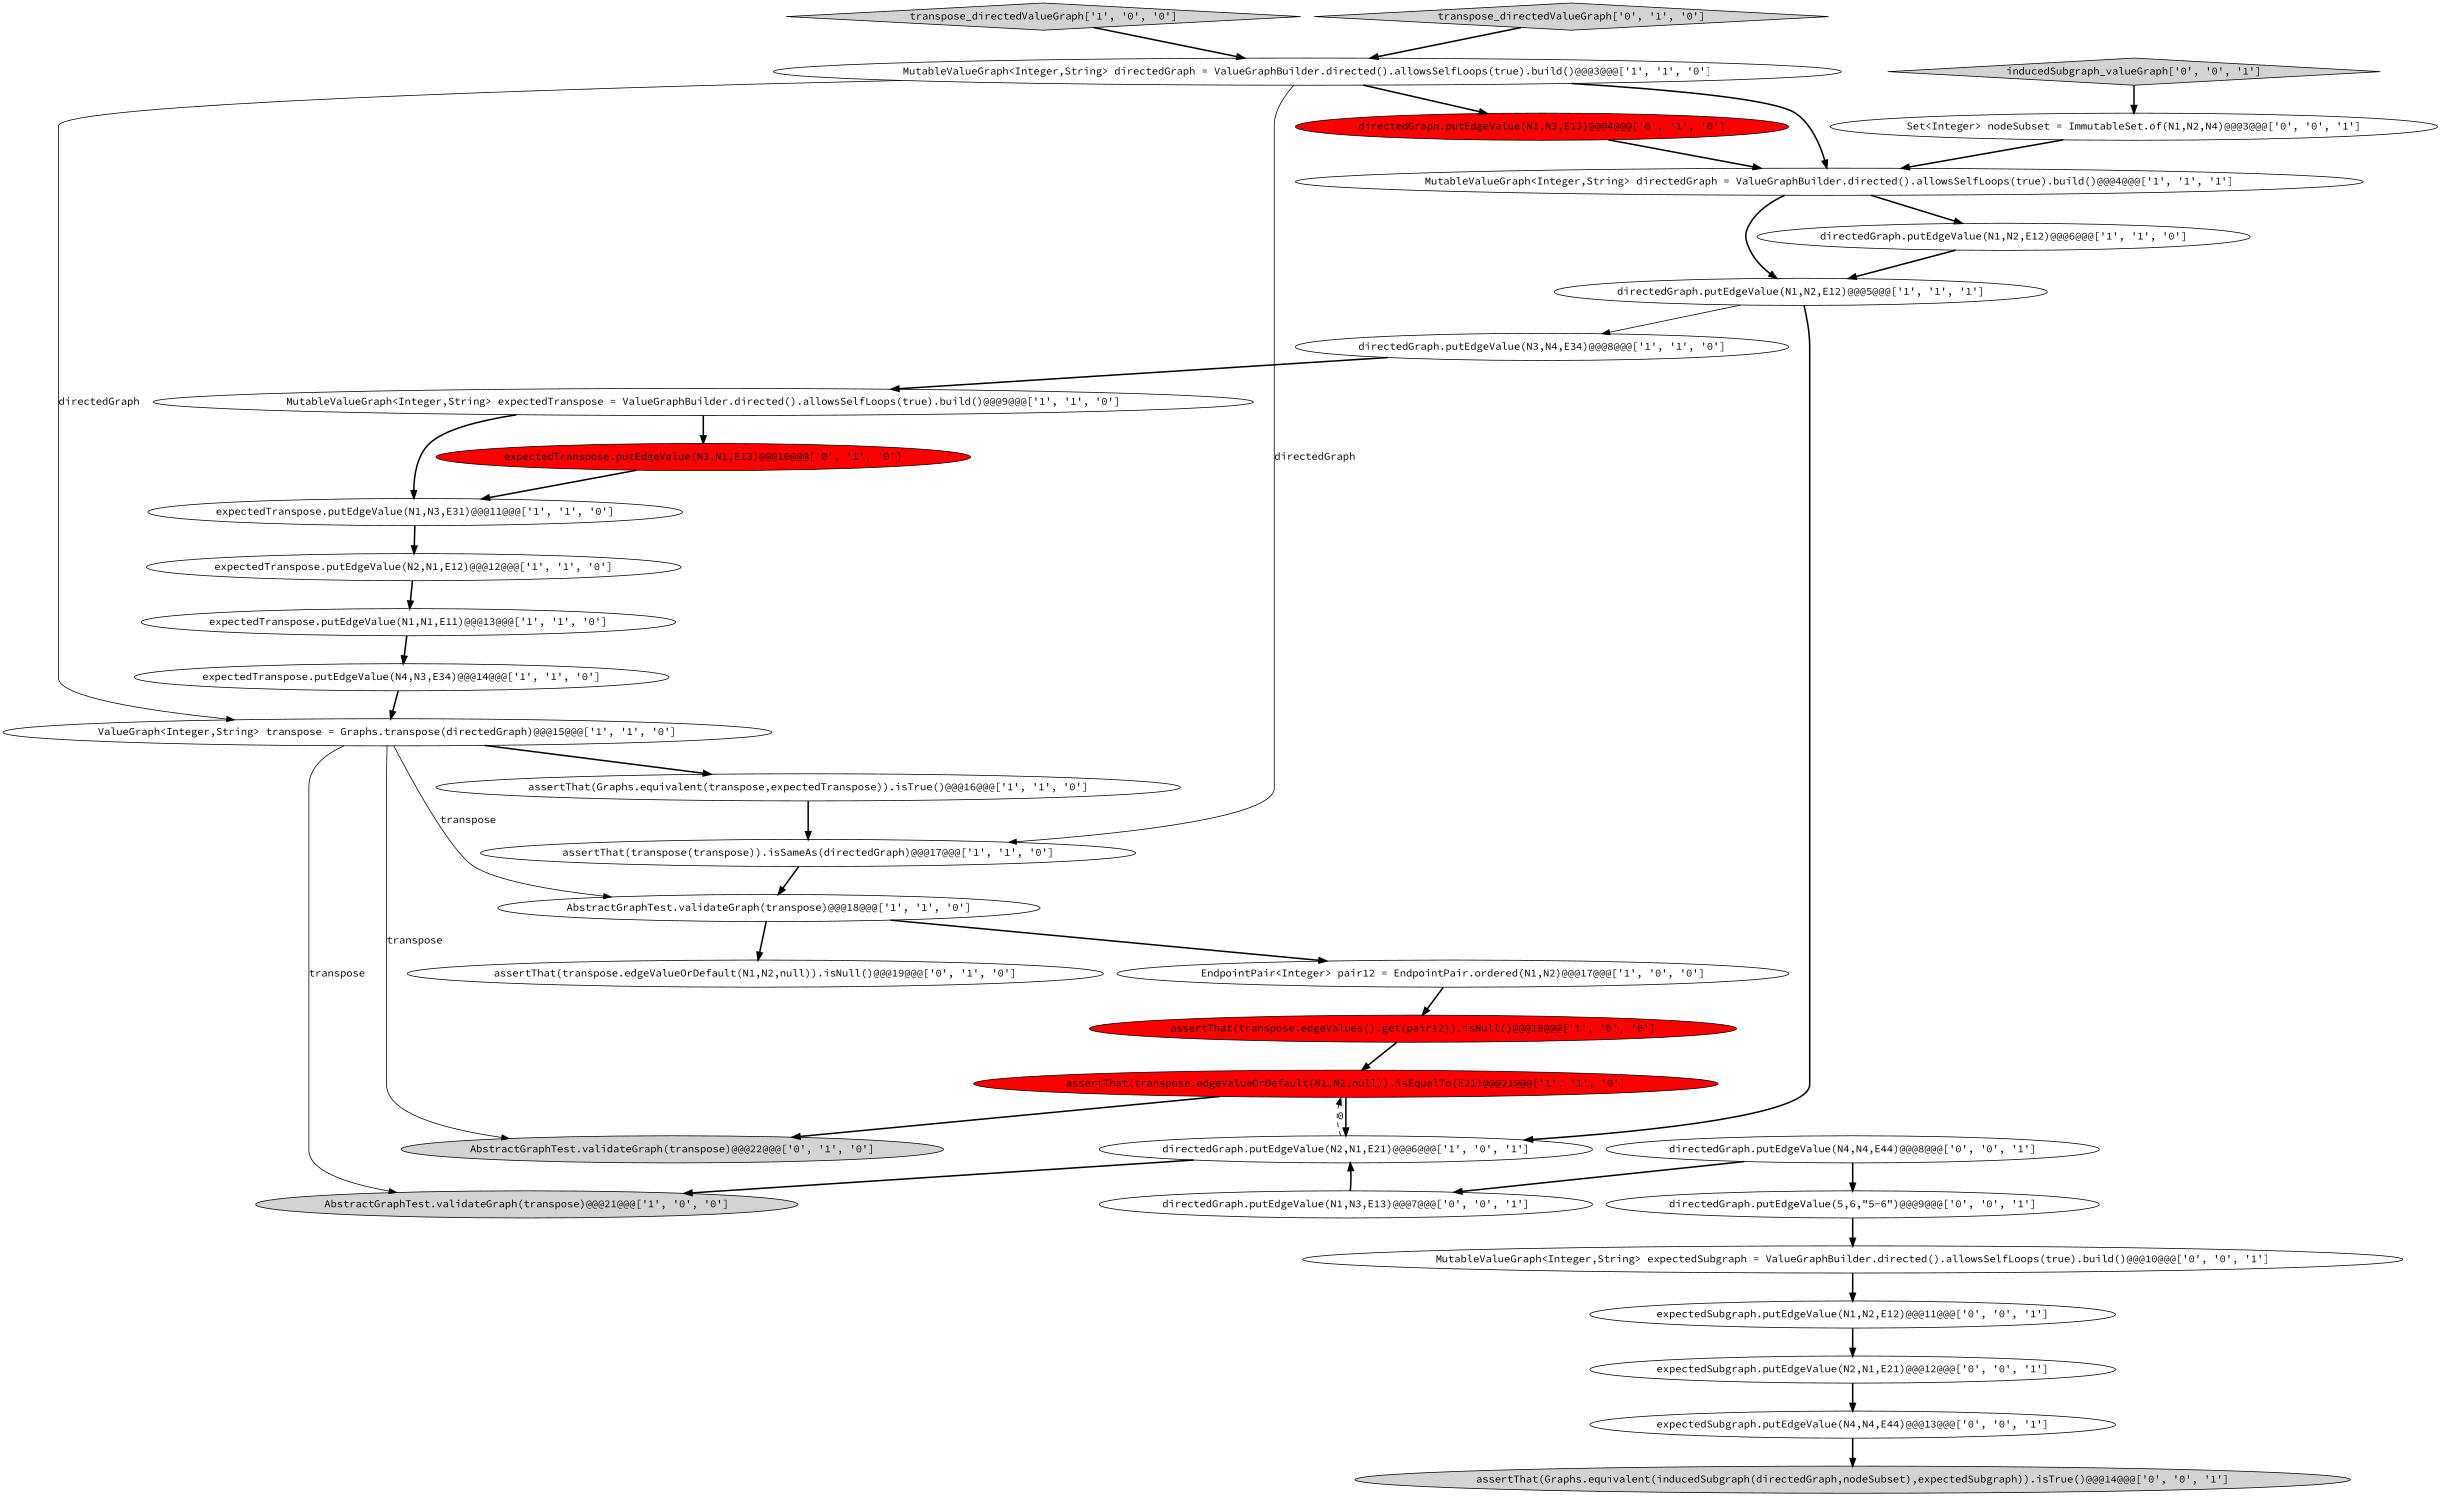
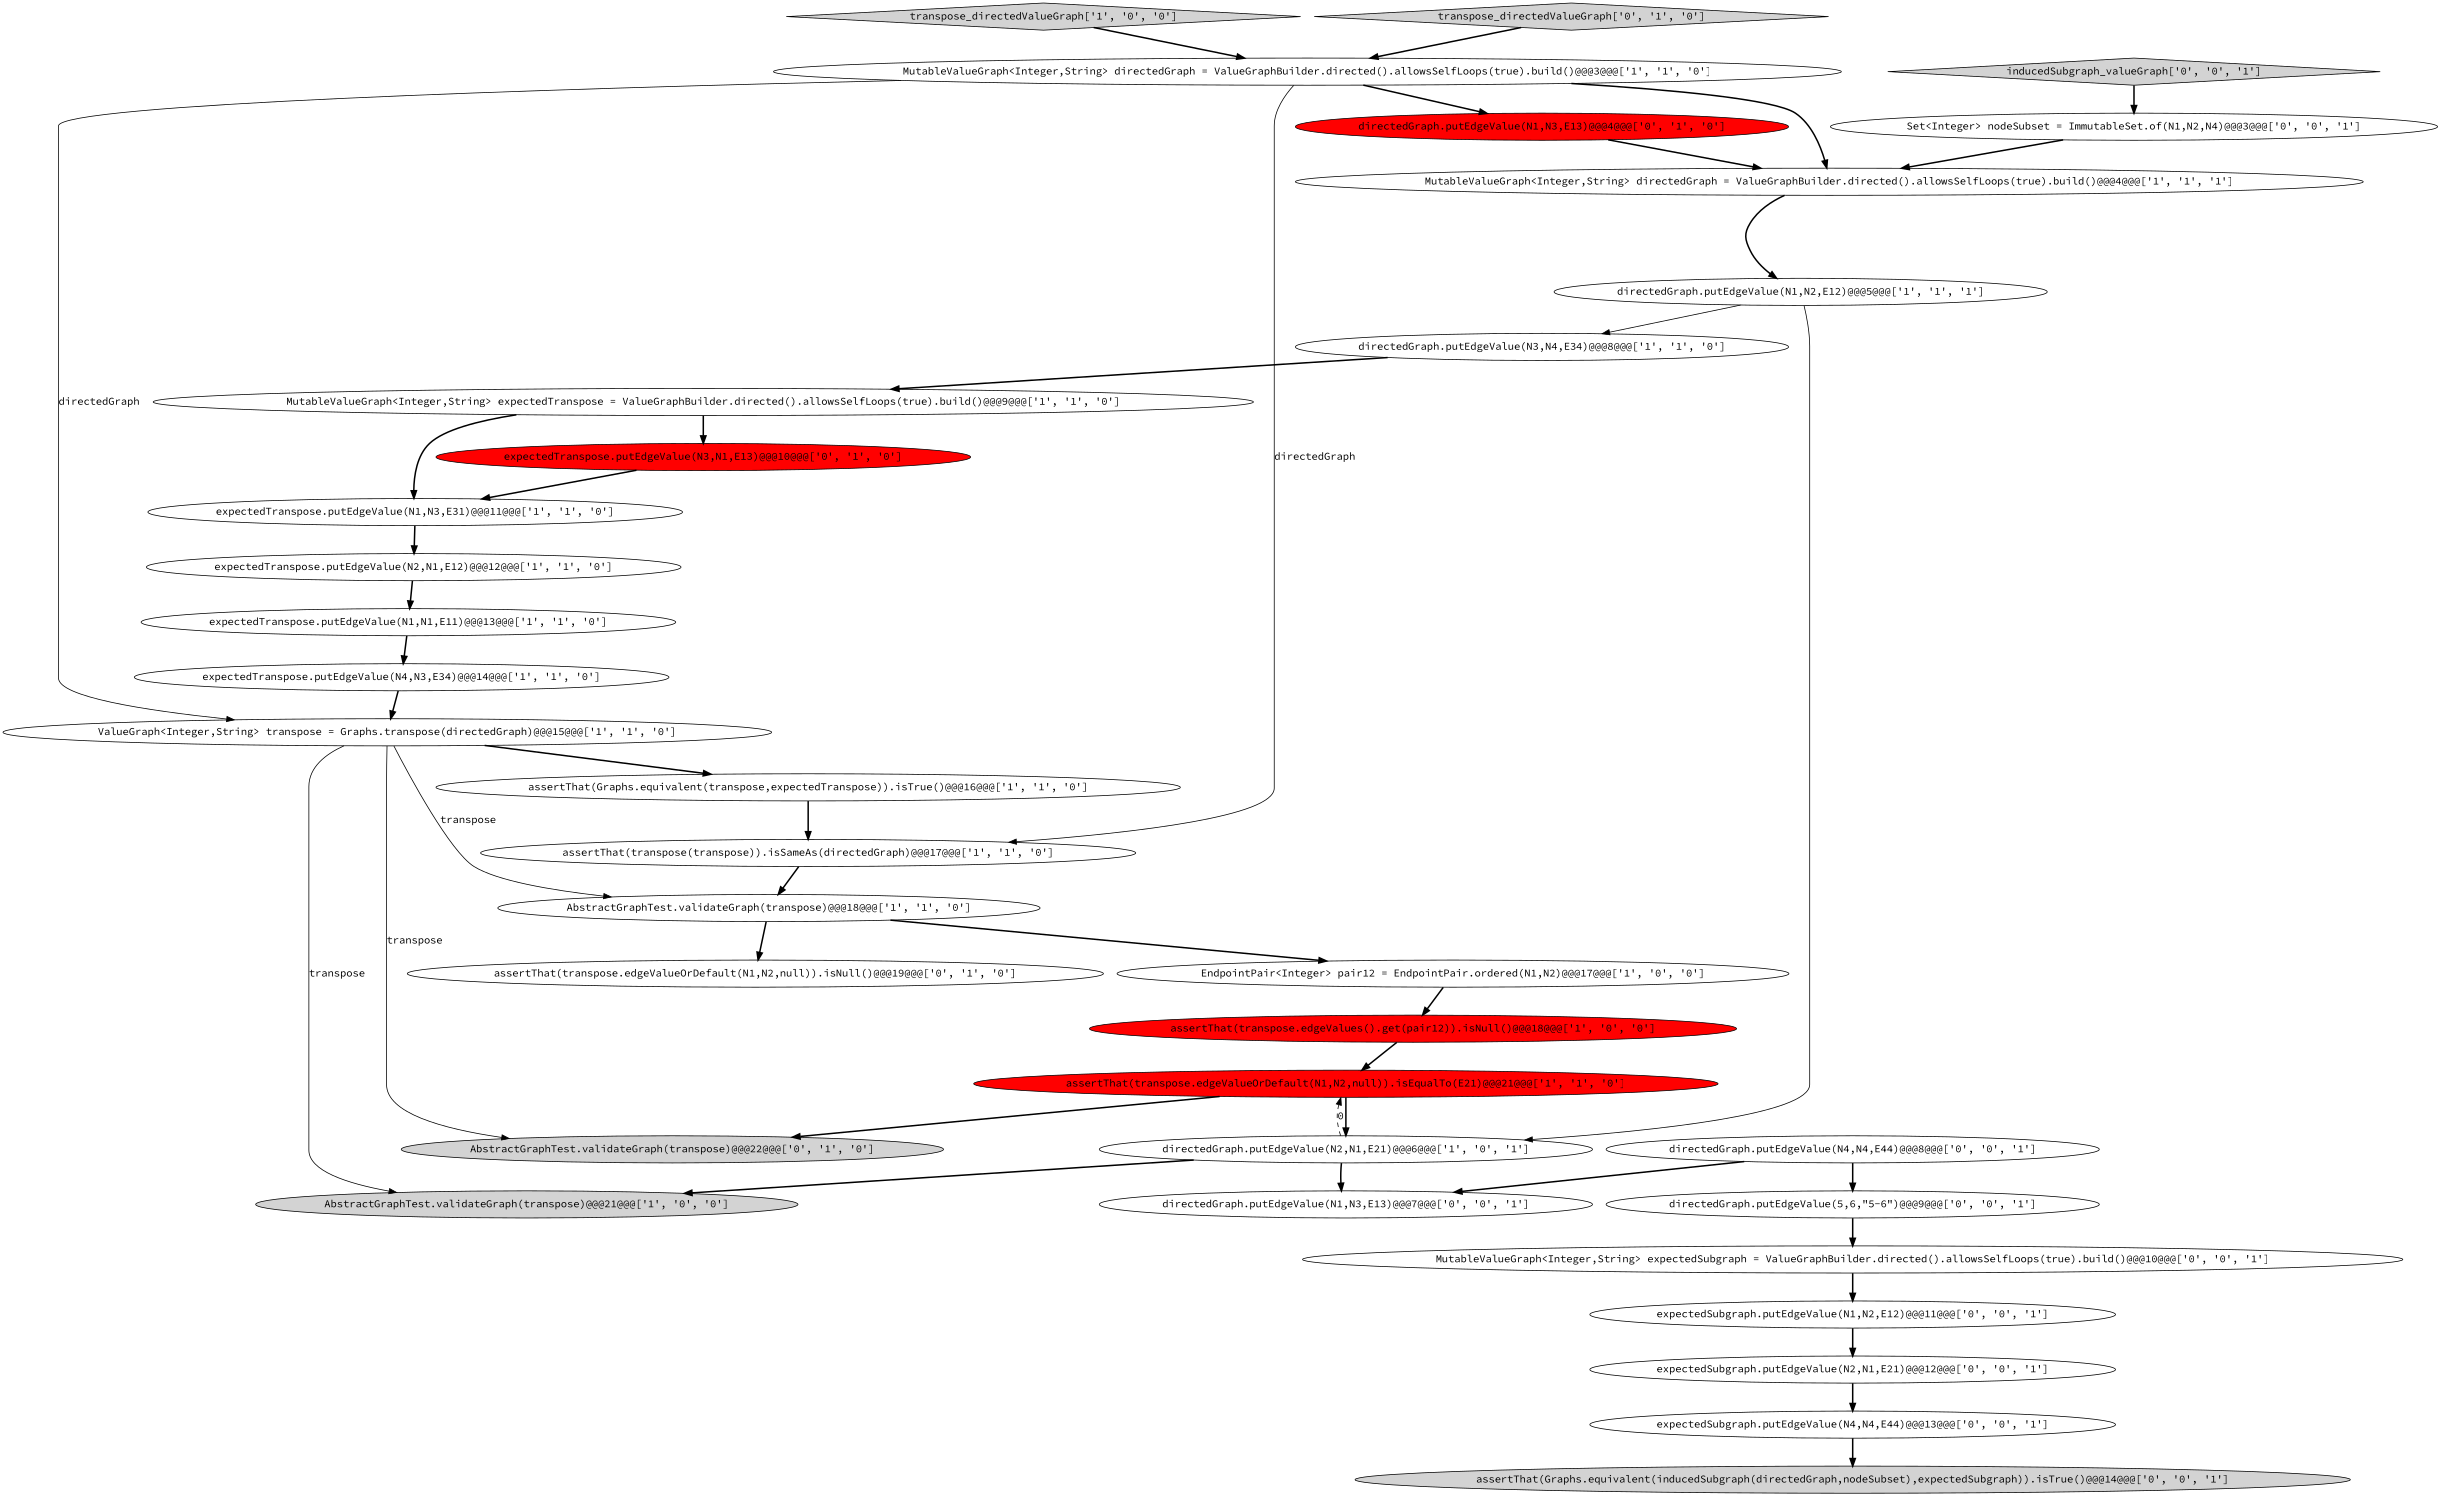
(2004, 237) -> none
(1810, 839) -> (1810, 839)
(1351, 1181) -> (1341, 1173)
